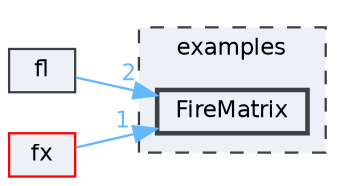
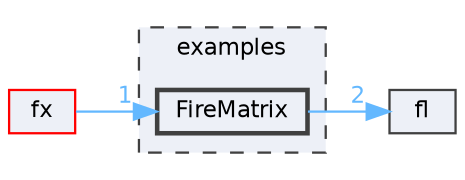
(105, 84) -> (340, 112)
